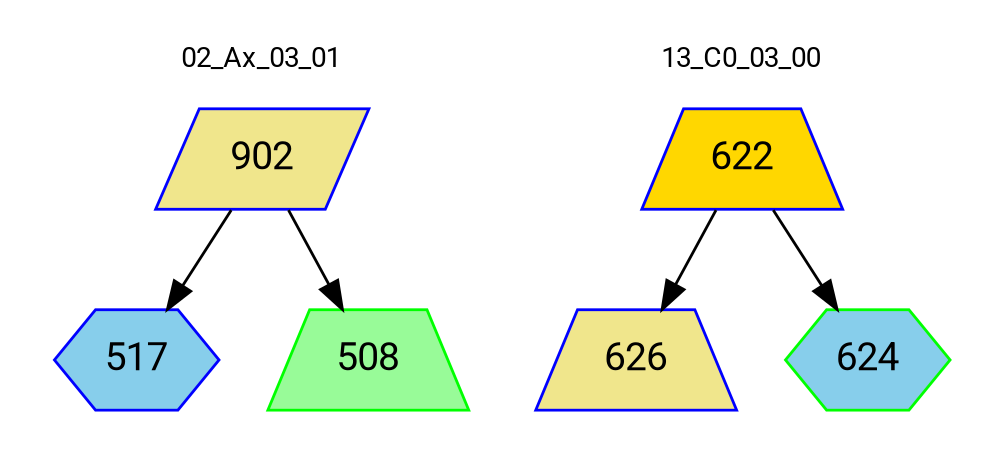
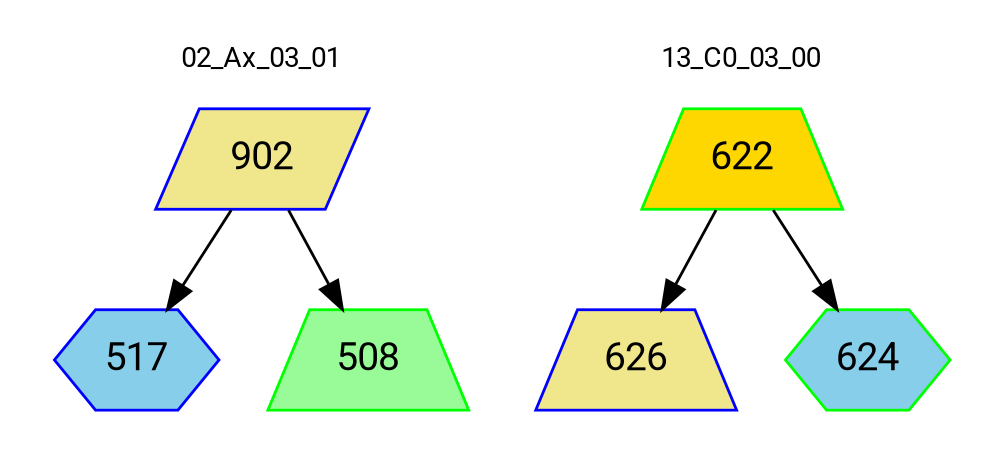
(742, 159) -> (742, 159)
